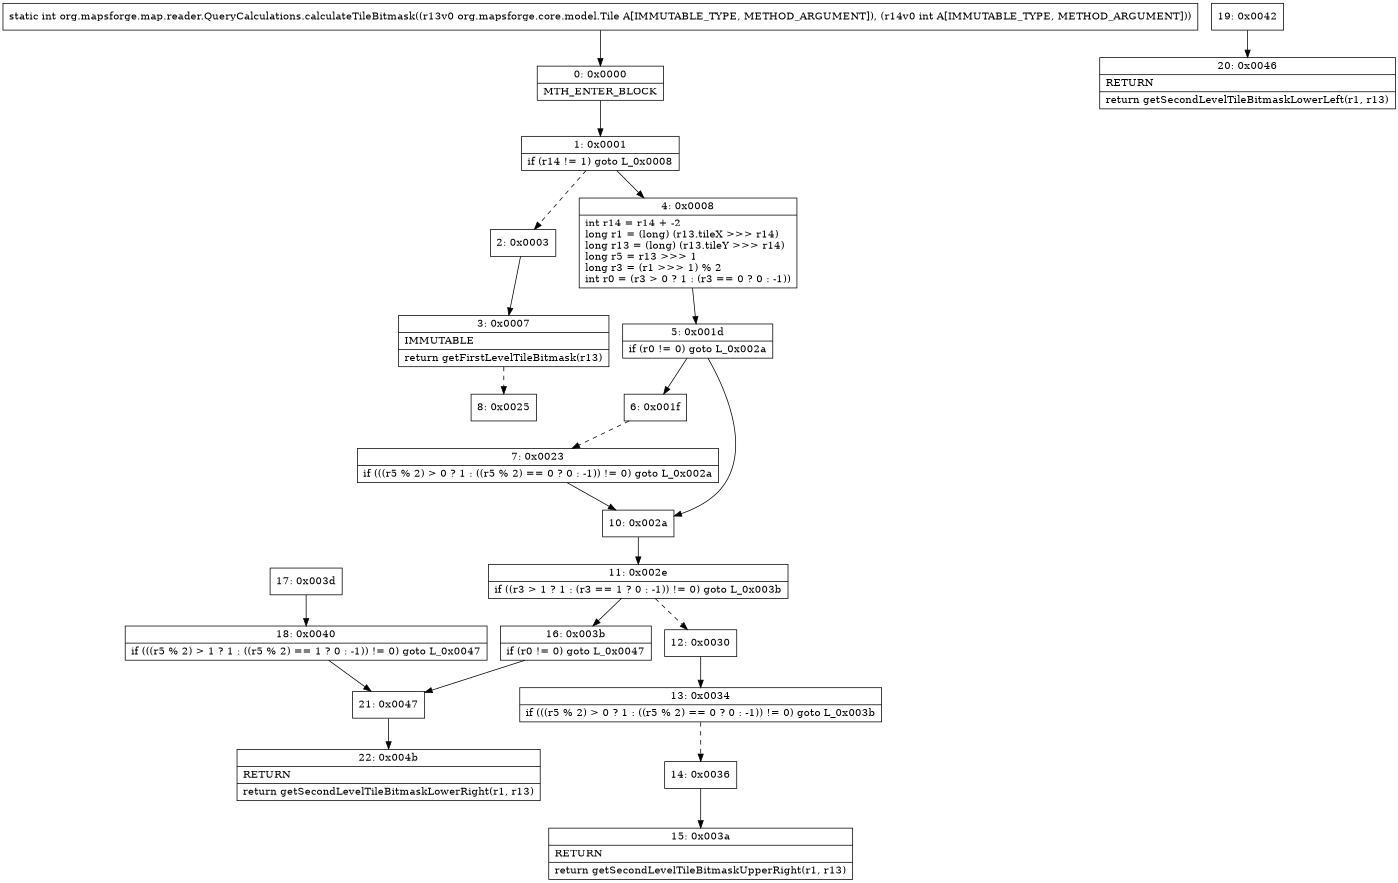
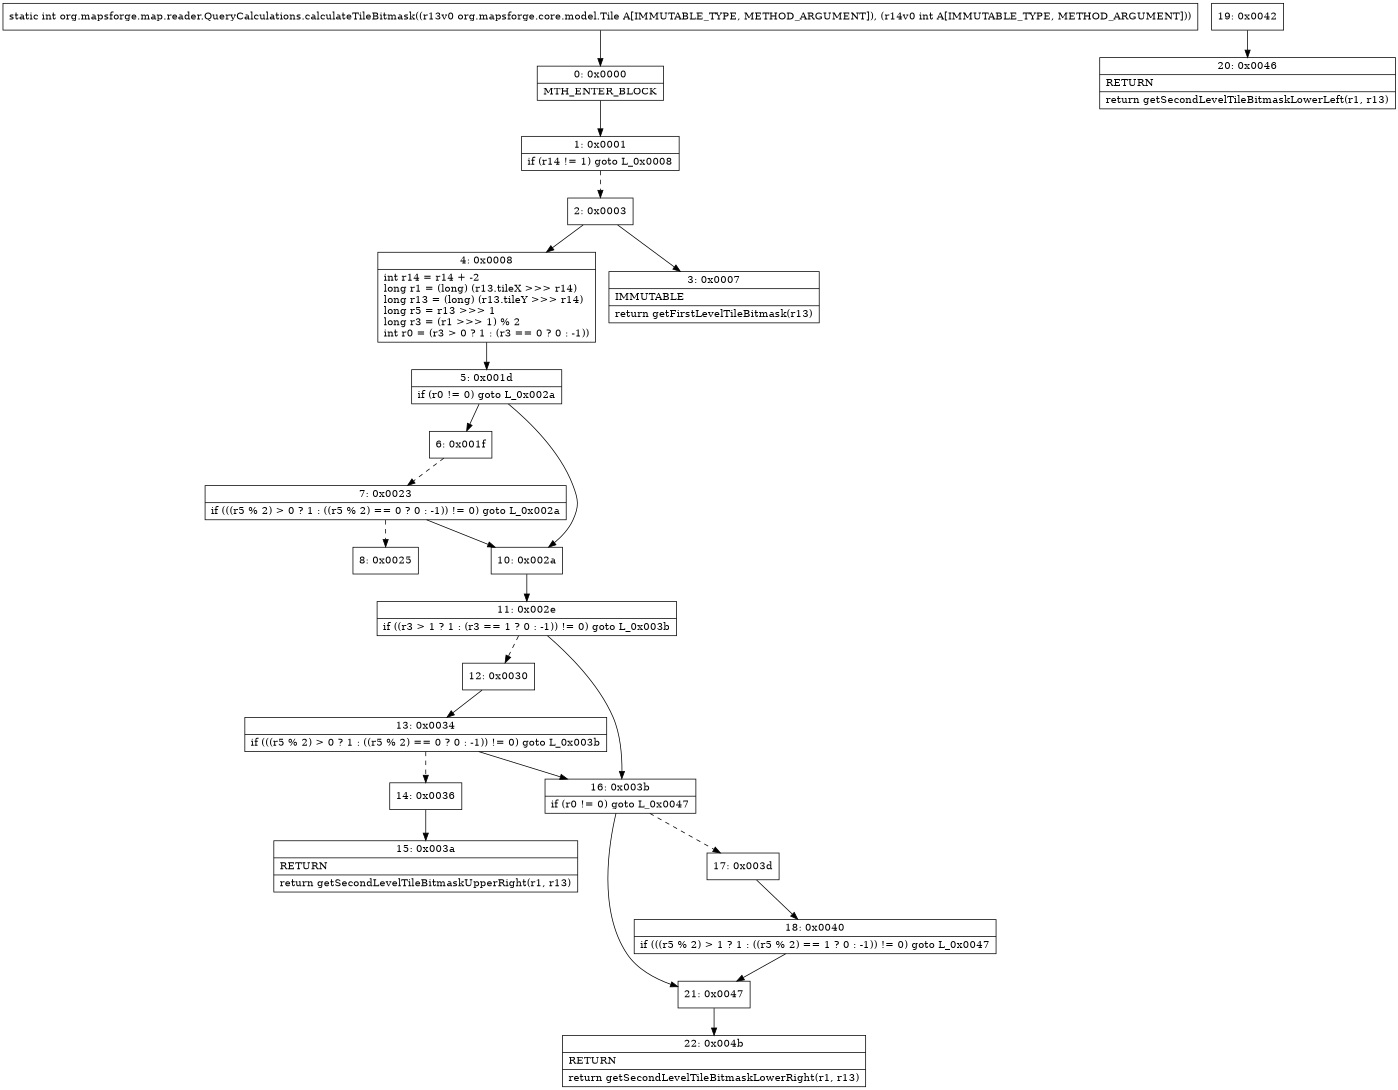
(628, 181) -> (568, 236)
(504, 377) -> (386, 530)
none -> (520, 764)
none -> (682, 831)
